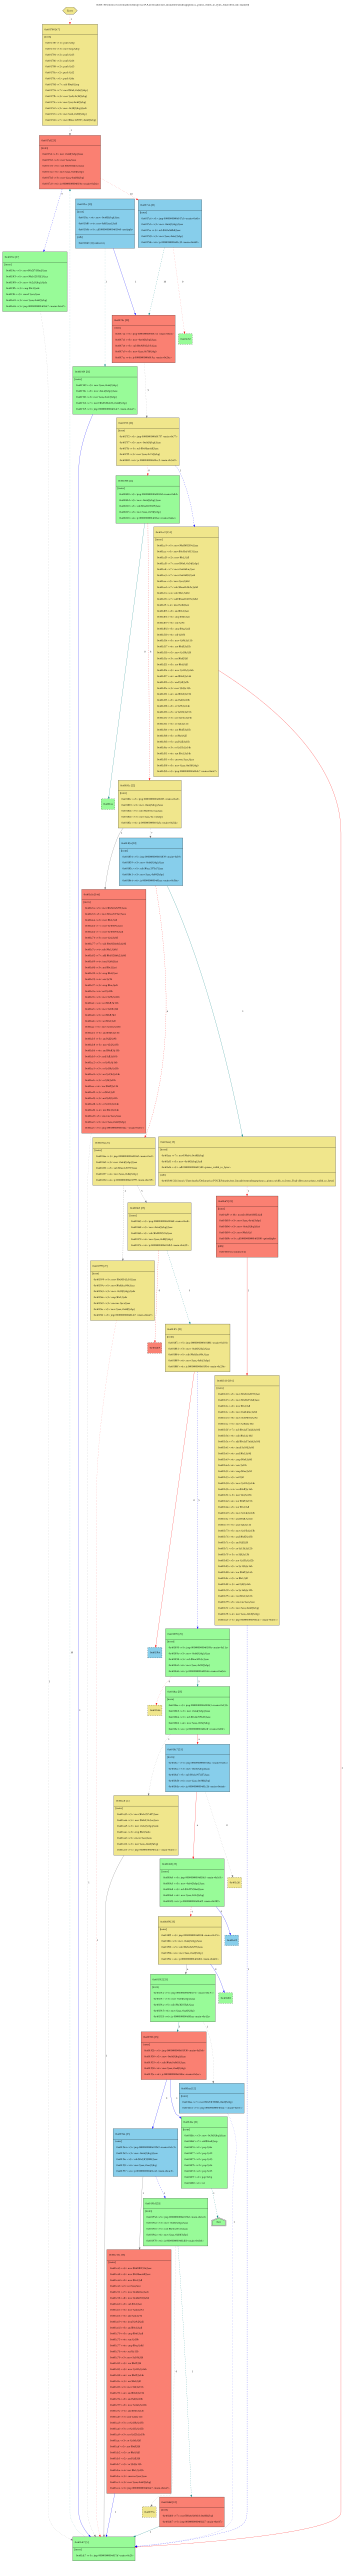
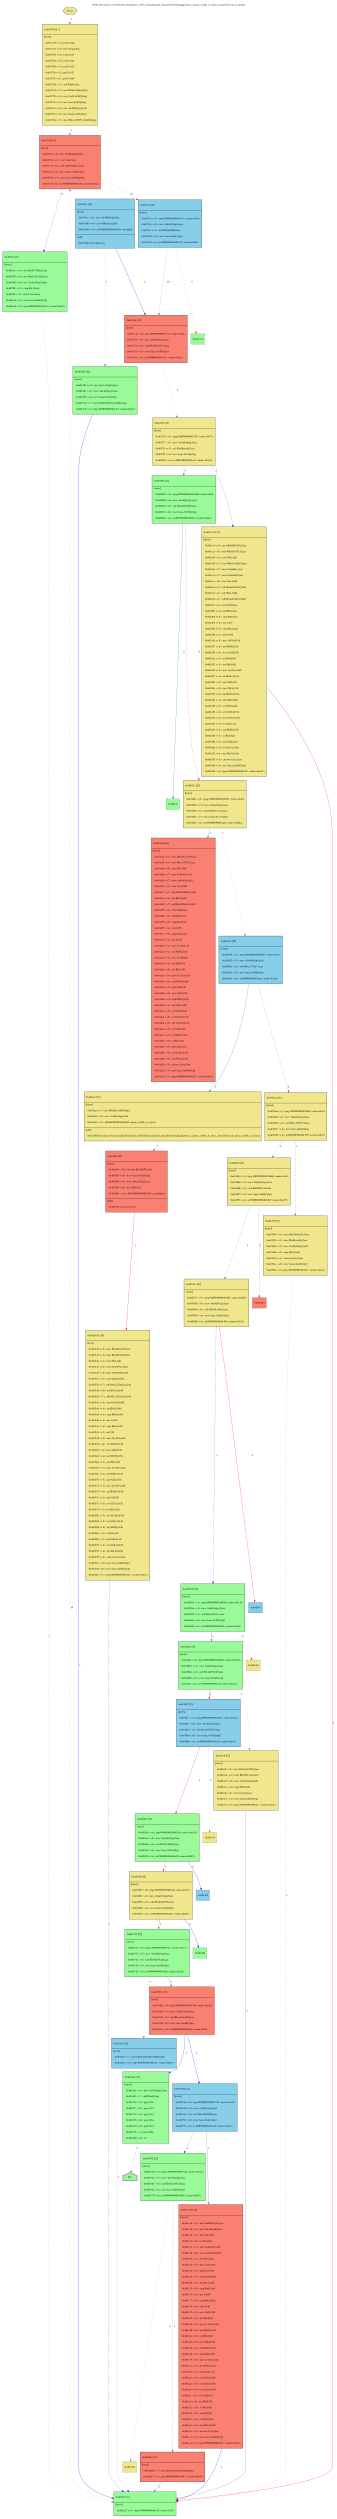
(88, 1835) -> none
